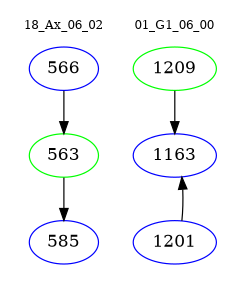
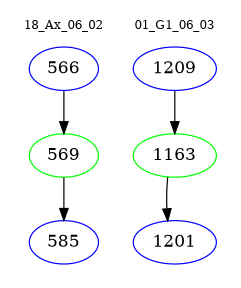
(175, 26) -> (175, 26)
(175, 69) -> (175, 69)
(64, 156) -> (64, 156)
(175, 156) -> (175, 156)
(183, 205) -> (167, 193)
